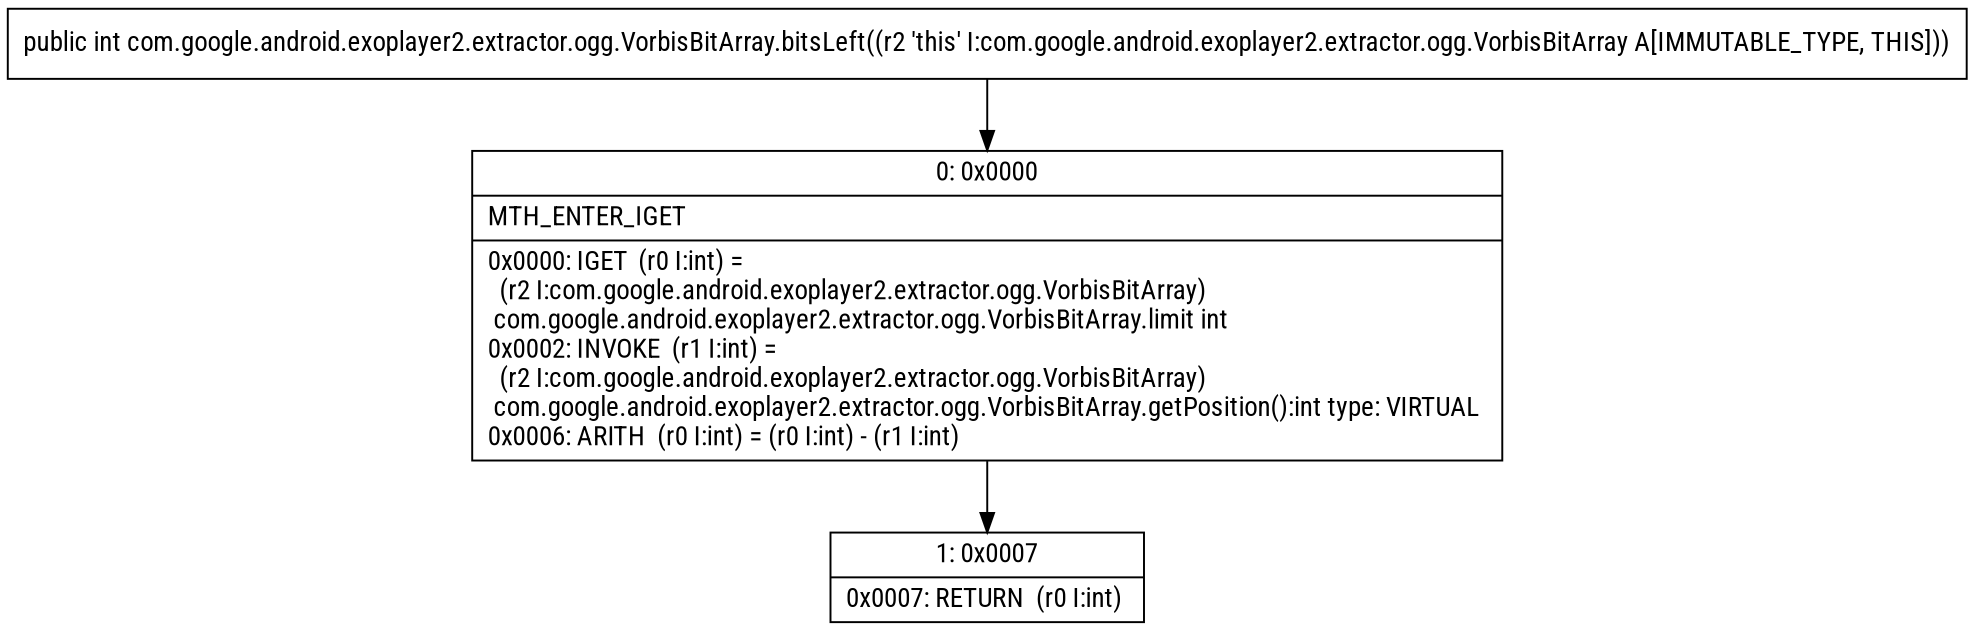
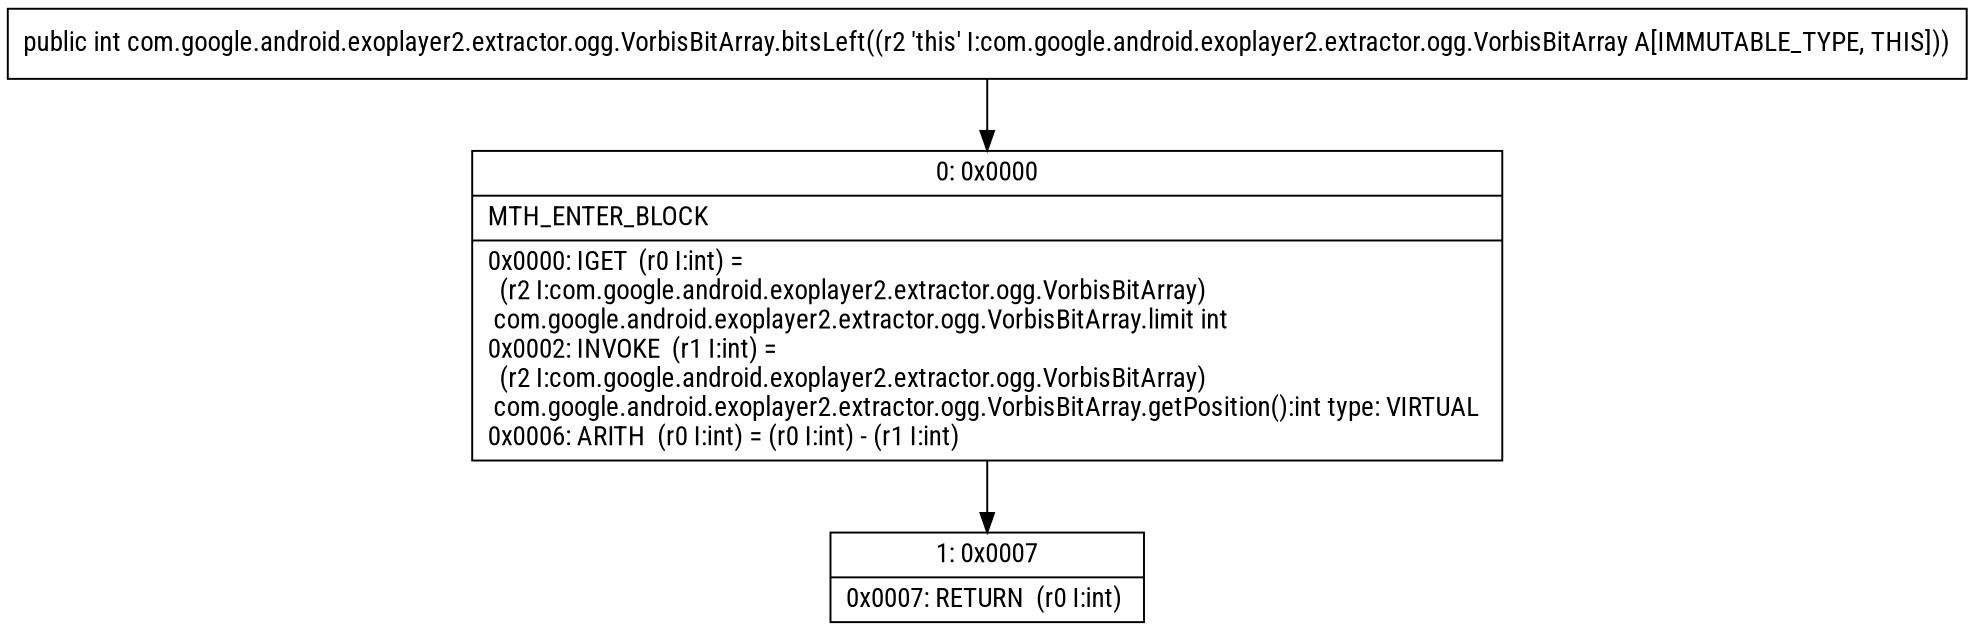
(588, 217) -> (599, 217)
